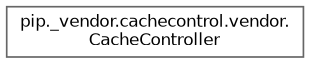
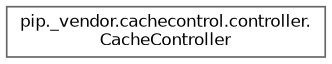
(155, 32) -> (166, 32)
